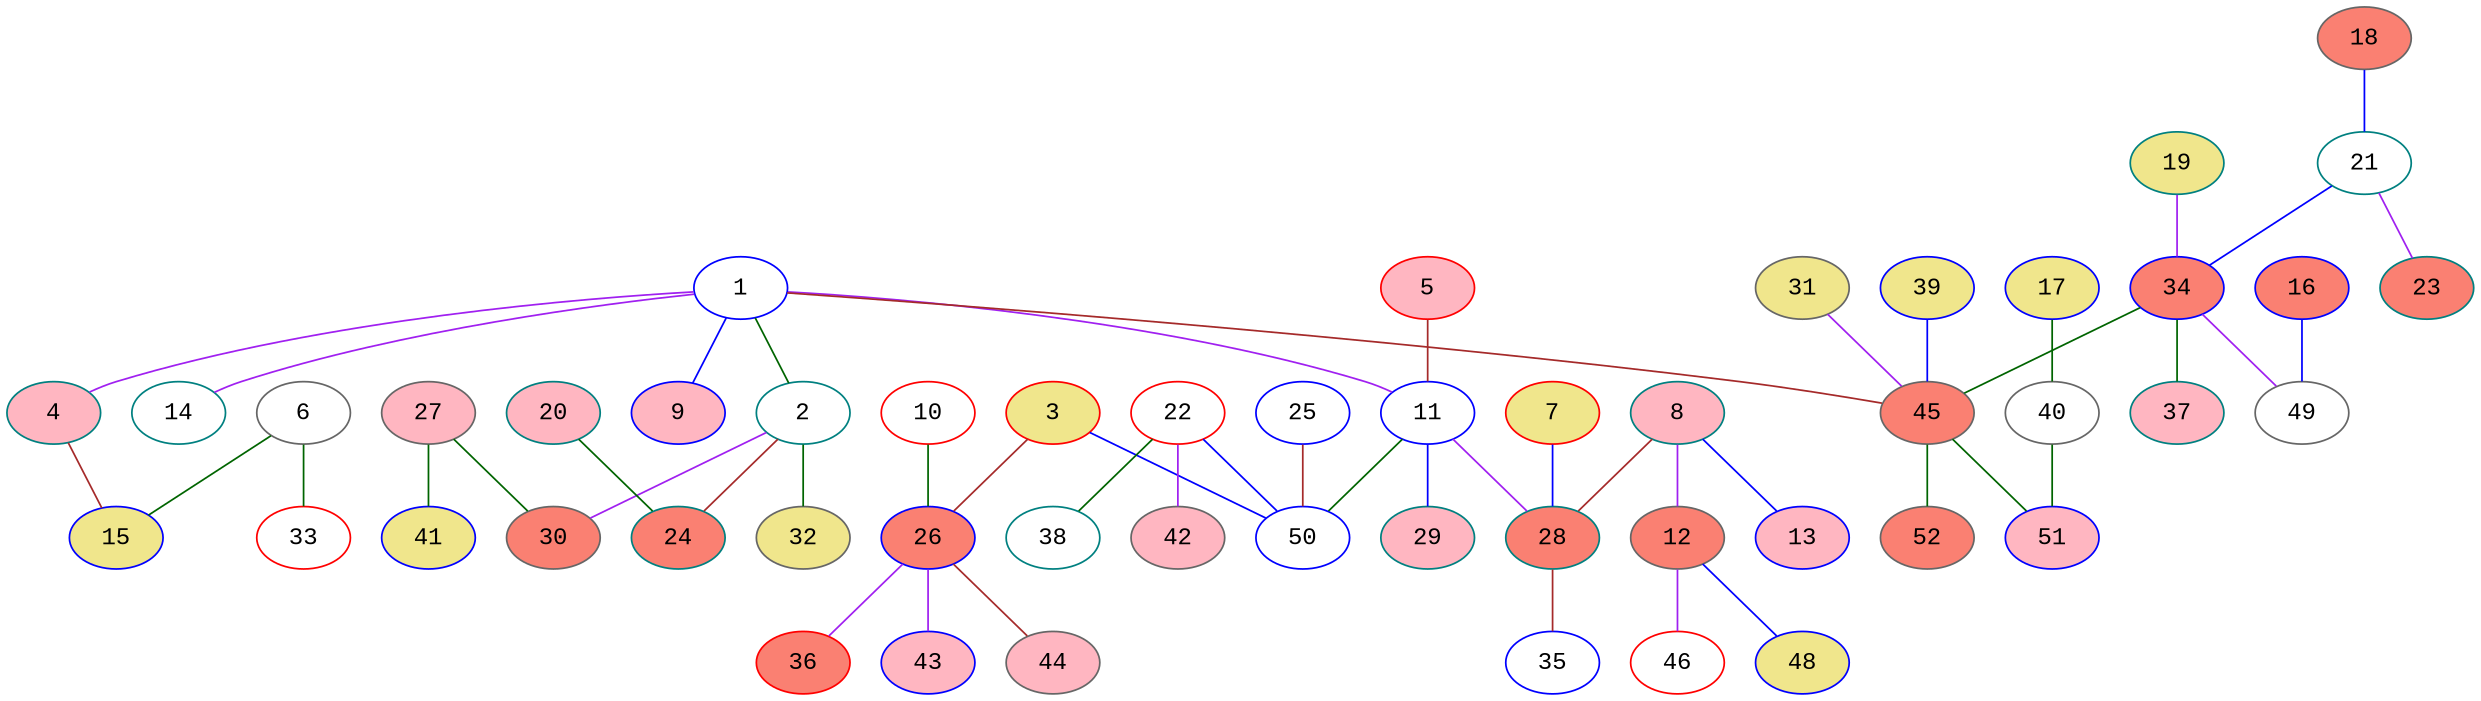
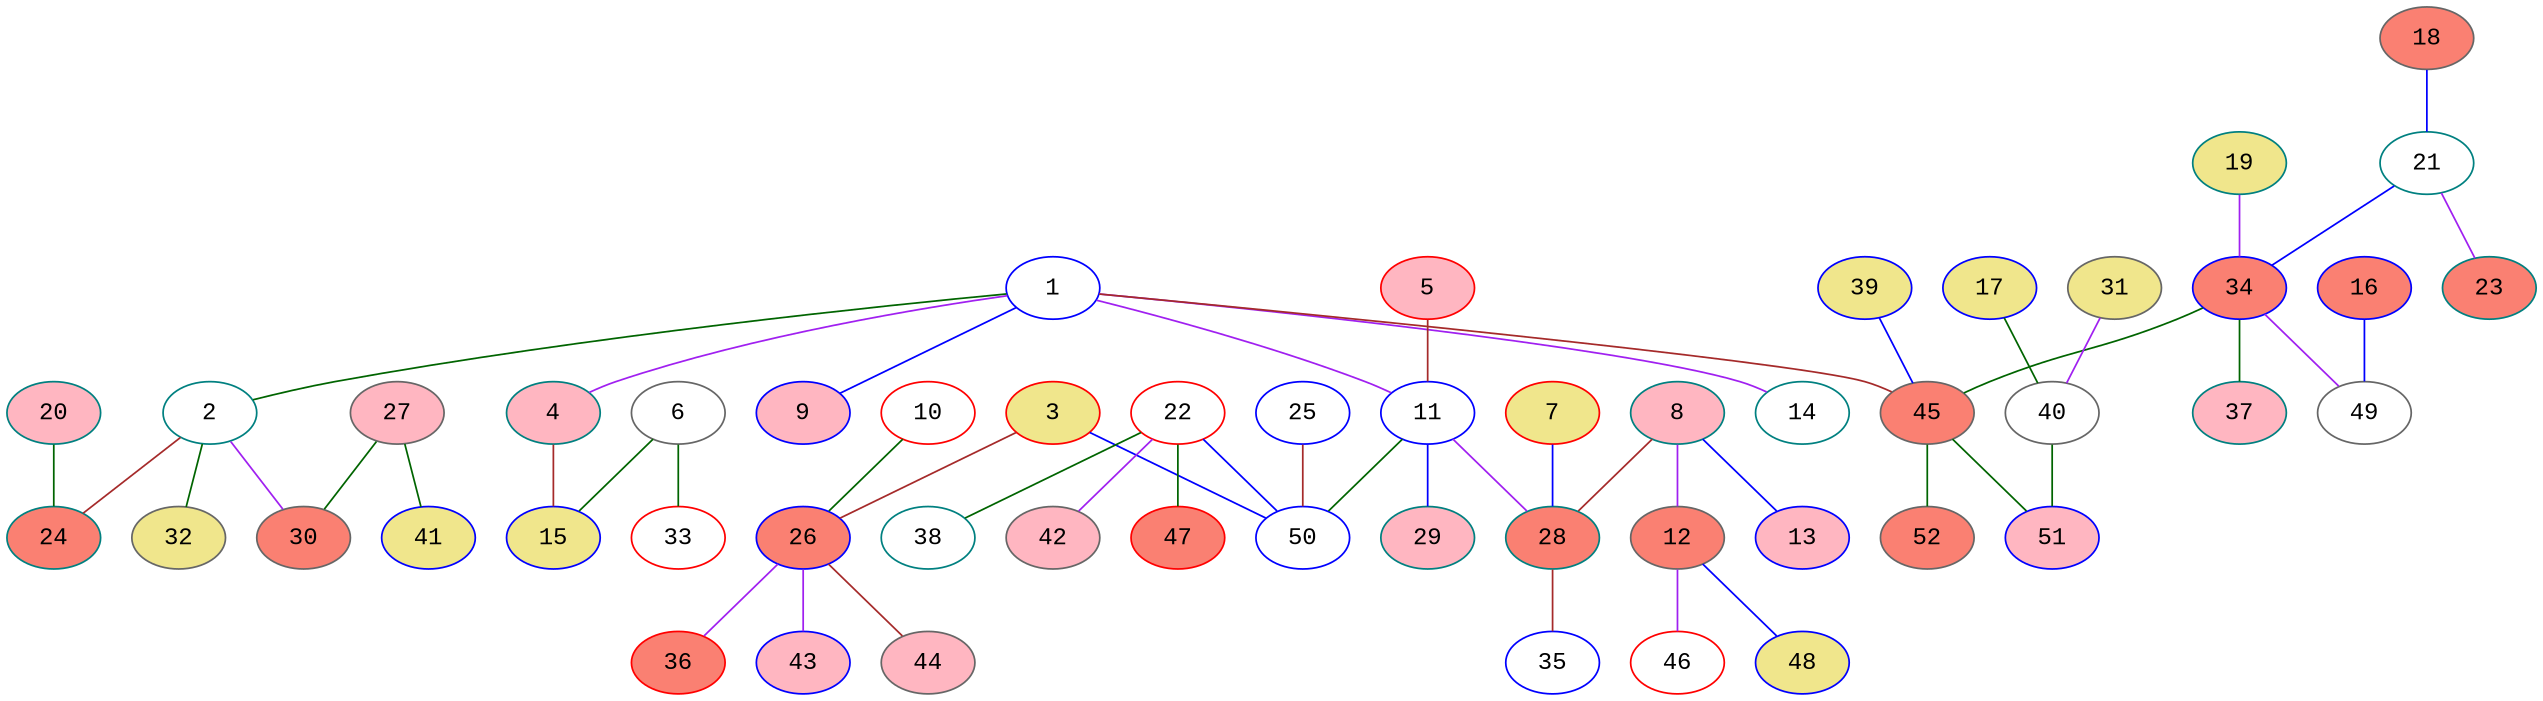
(1865, 350) -> (2090, 337)
none -> (1178, 538)
